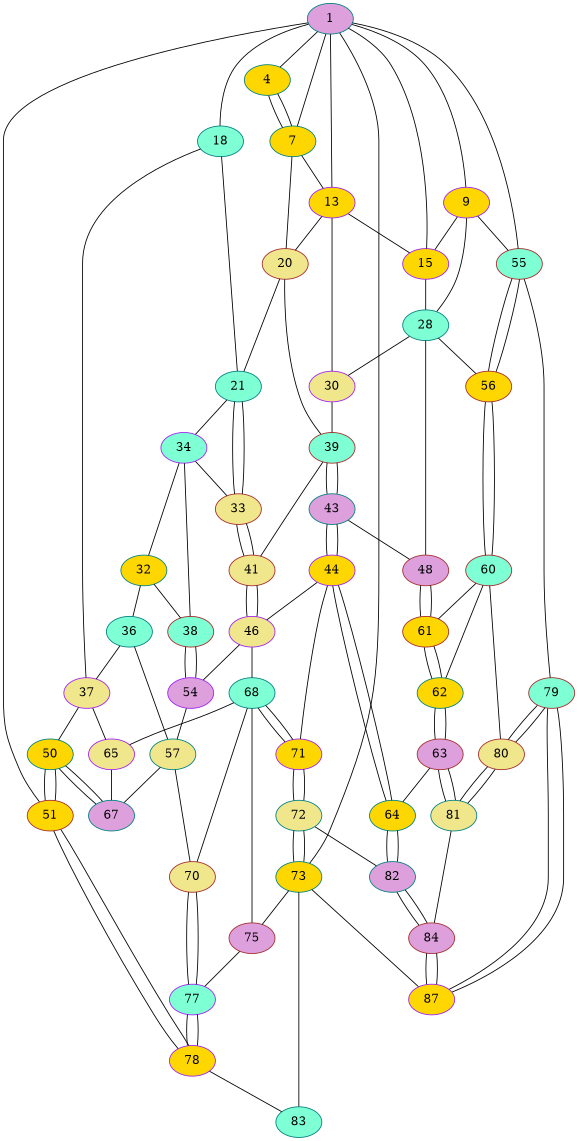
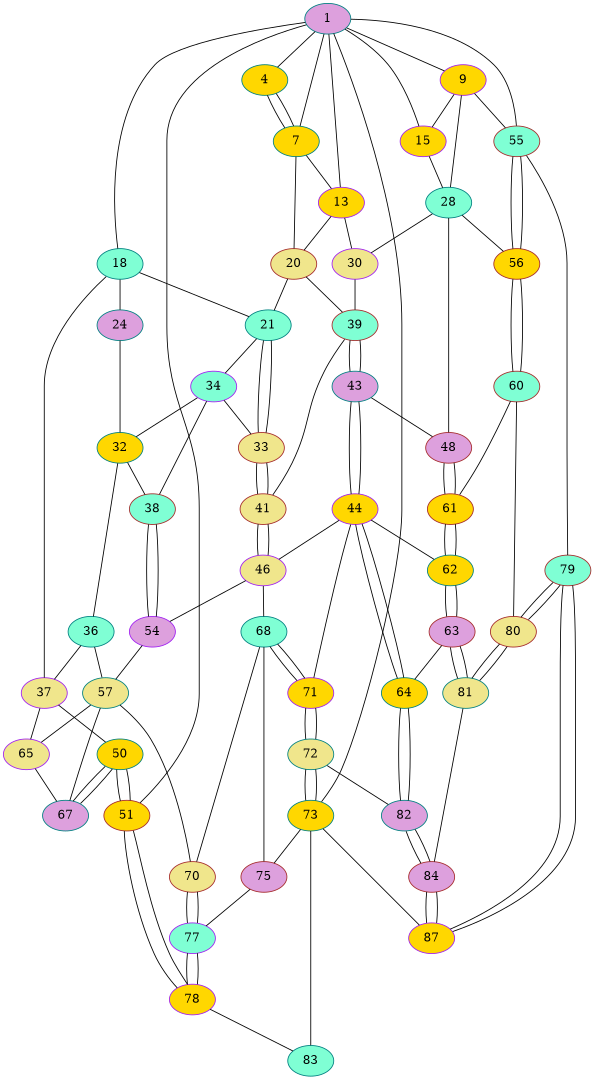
(373, 229) -> none
none -> (120, 325)
(464, 632) -> (406, 542)
(190, 721) -> (66, 724)
